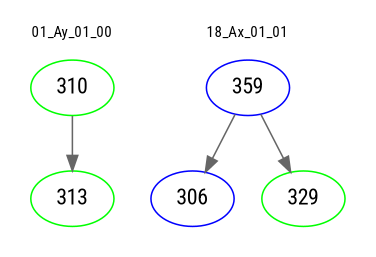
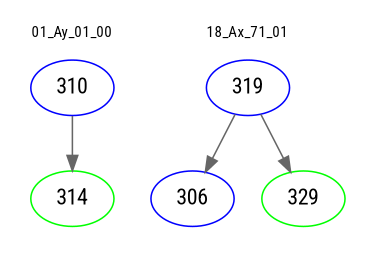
(248, 33) -> (248, 33)
(72, 88) -> (72, 88)
(248, 88) -> (248, 88)
(72, 199) -> (72, 199)
